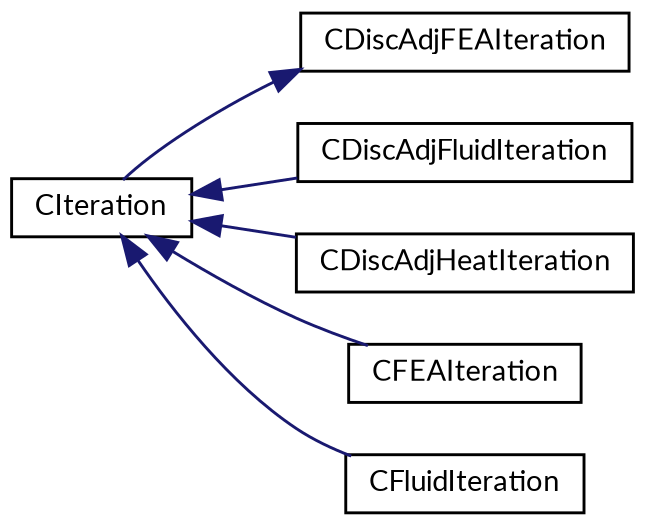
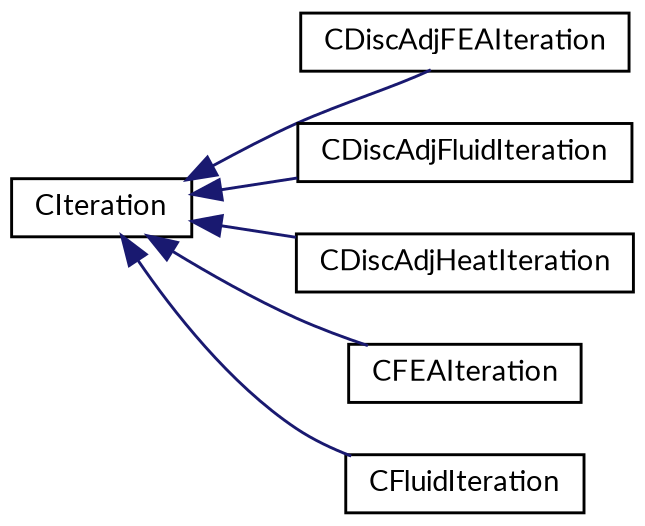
(195, 126) -> (320, 114)
